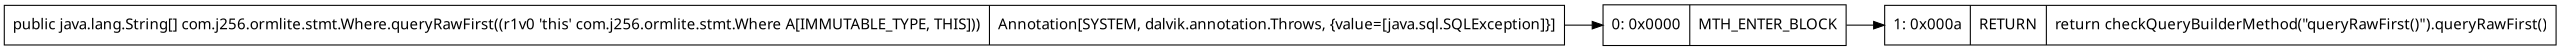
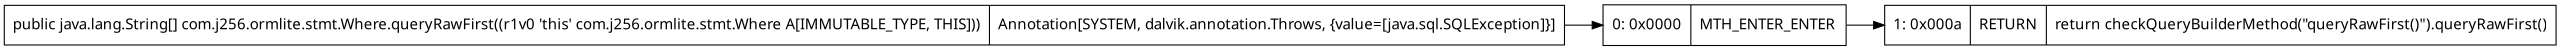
(1768, 25) -> (1767, 25)
